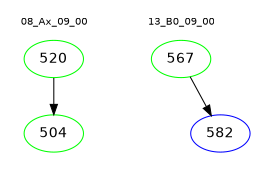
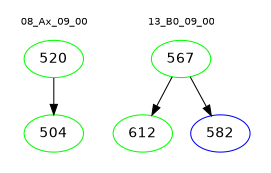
none -> (143, 133)
